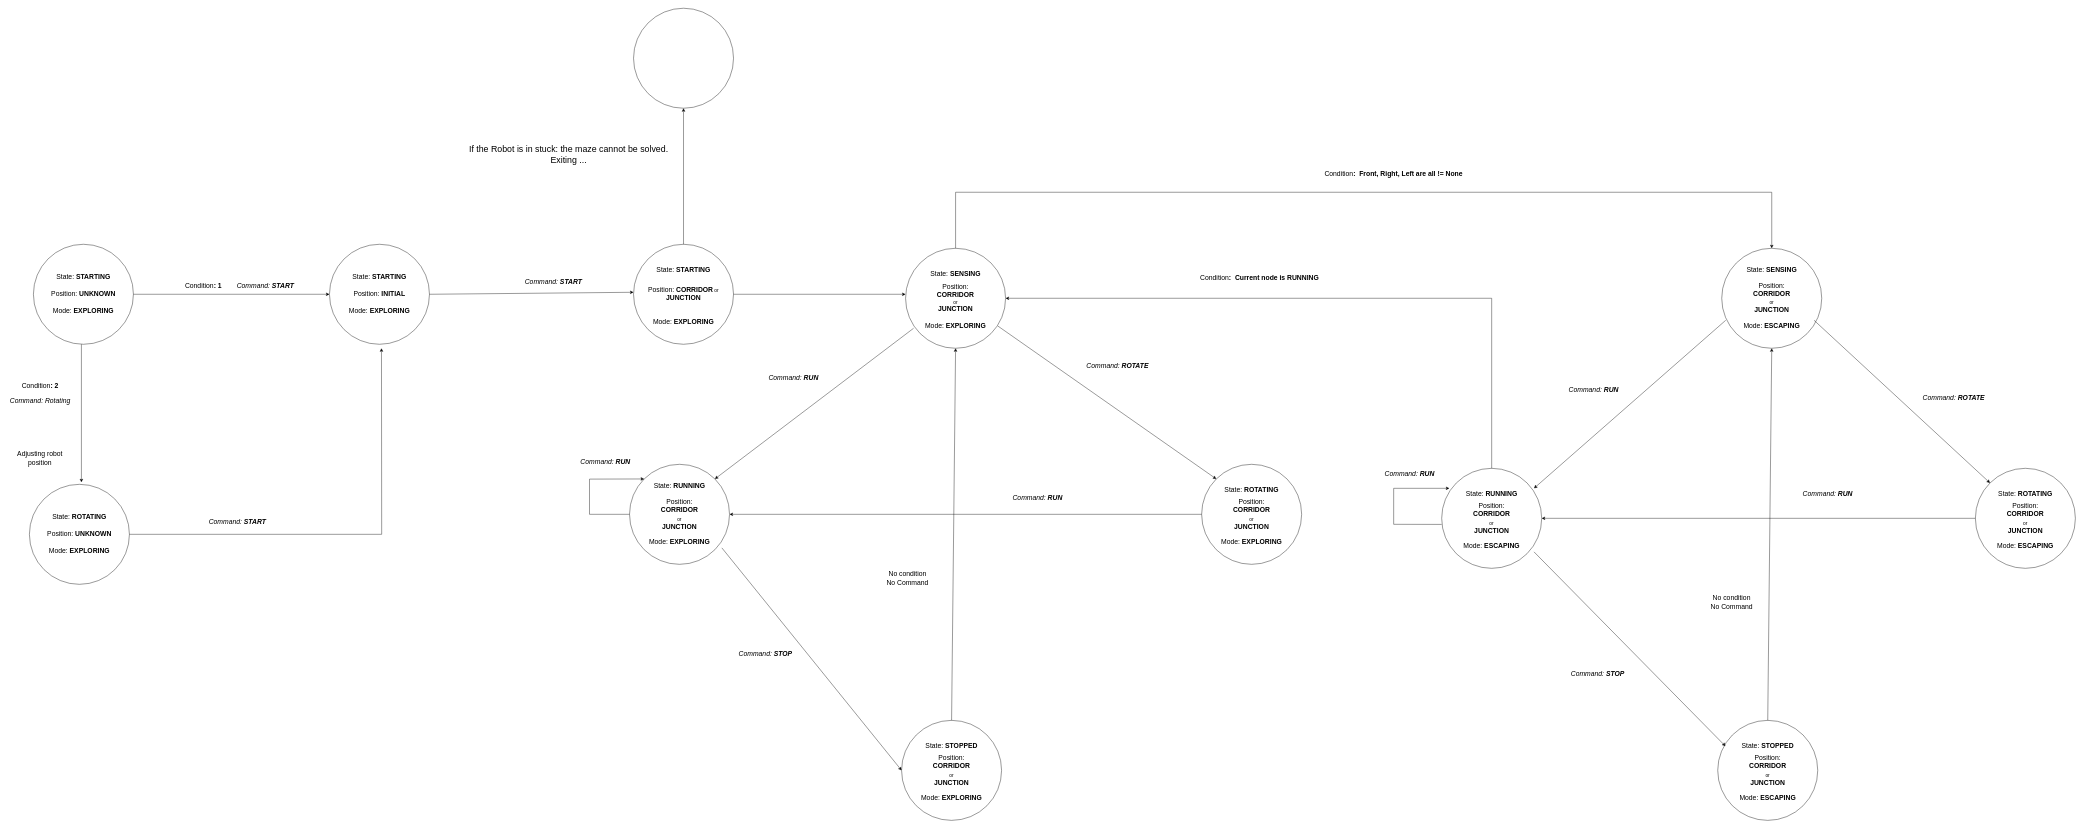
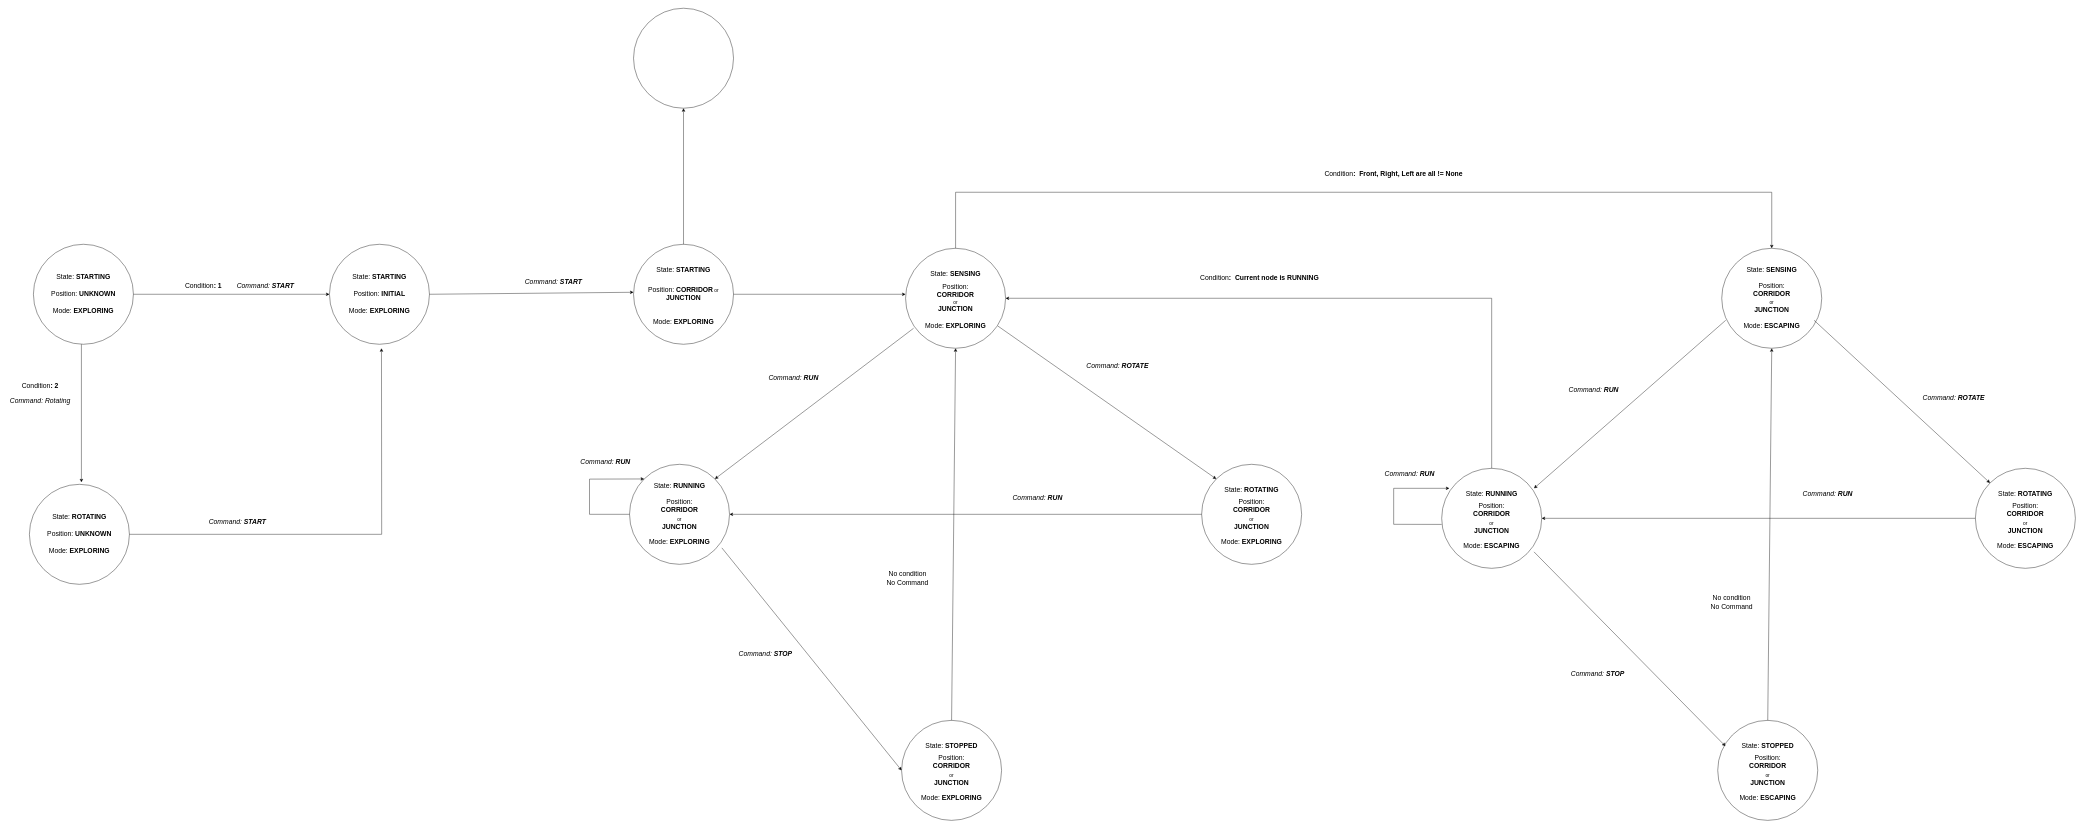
(569, 155) -> none
(40, 458) -> none
